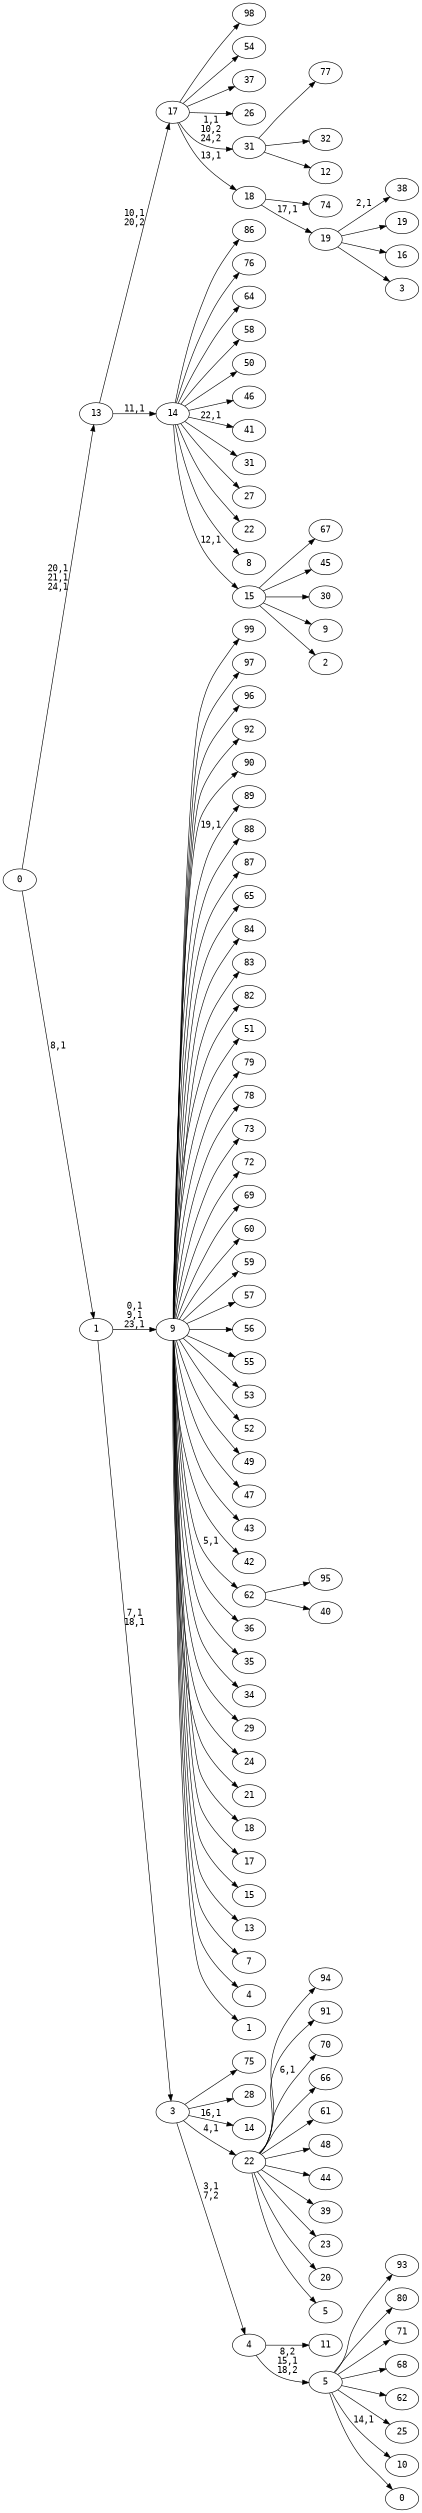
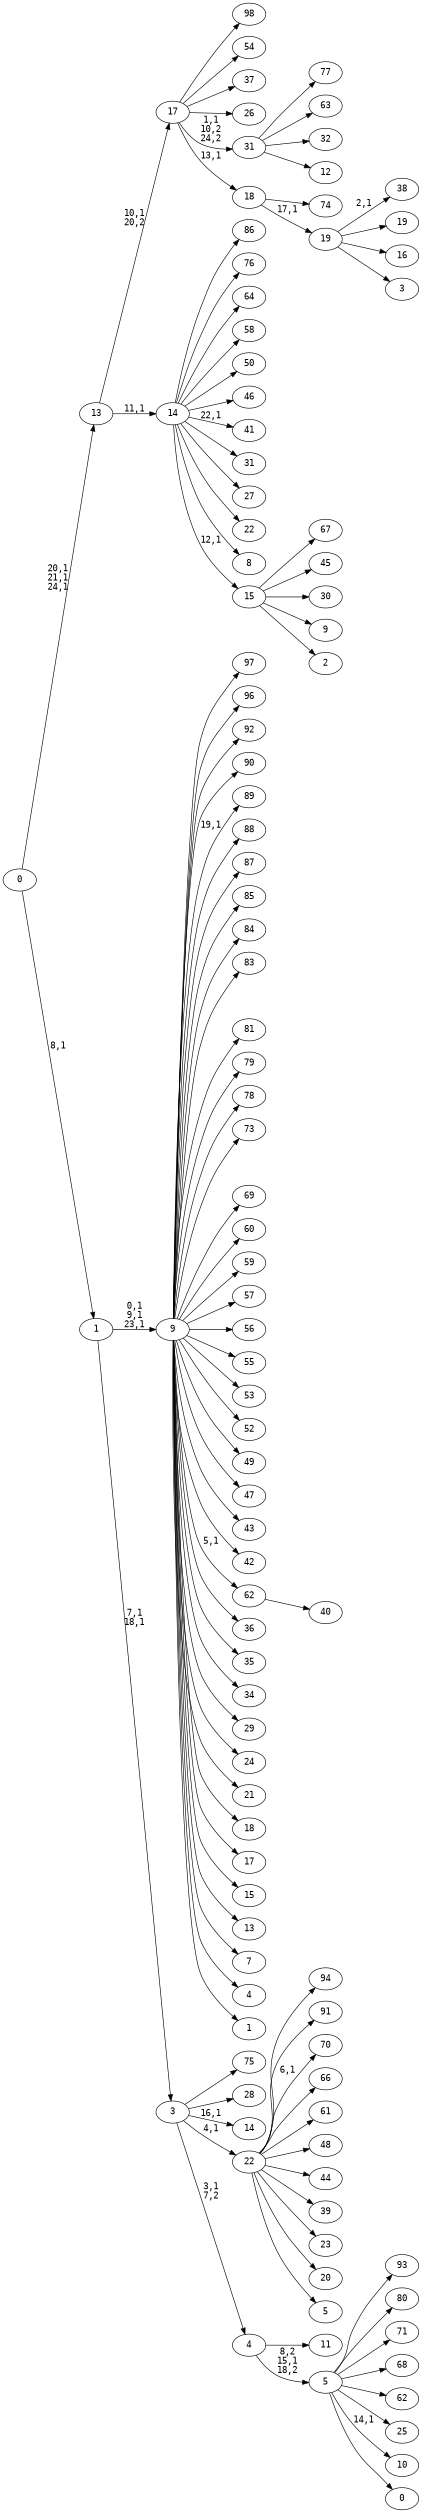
none -> (326, 106)
(249, 630) -> none
(249, 897) -> (249, 897)
(249, 997) -> none
(249, 1030) -> (249, 1030)
(249, 1163) -> none
(326, 1579) -> none
